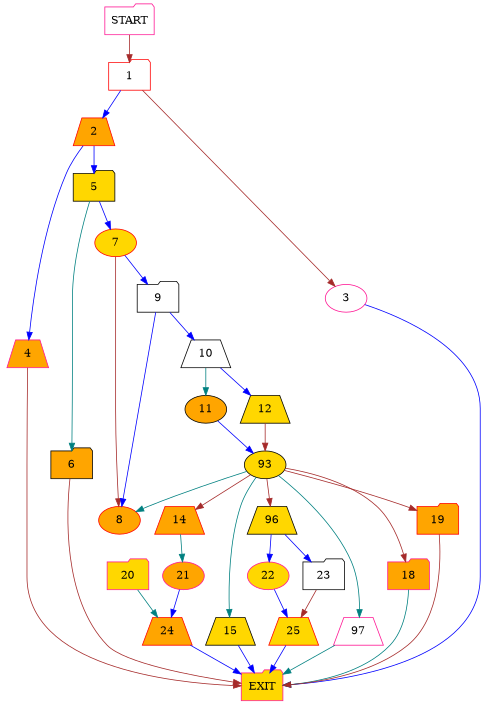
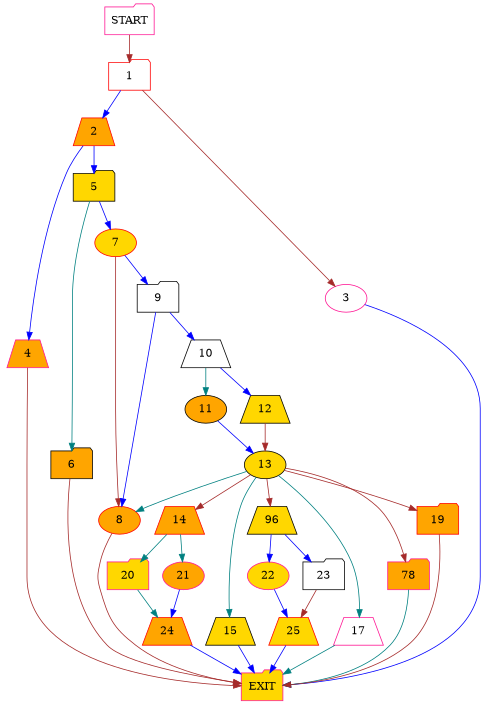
(265, 465) -> (265, 465)
none -> (156, 545)
(409, 576) -> (409, 576)
(358, 631) -> (358, 631)
none -> (128, 639)
